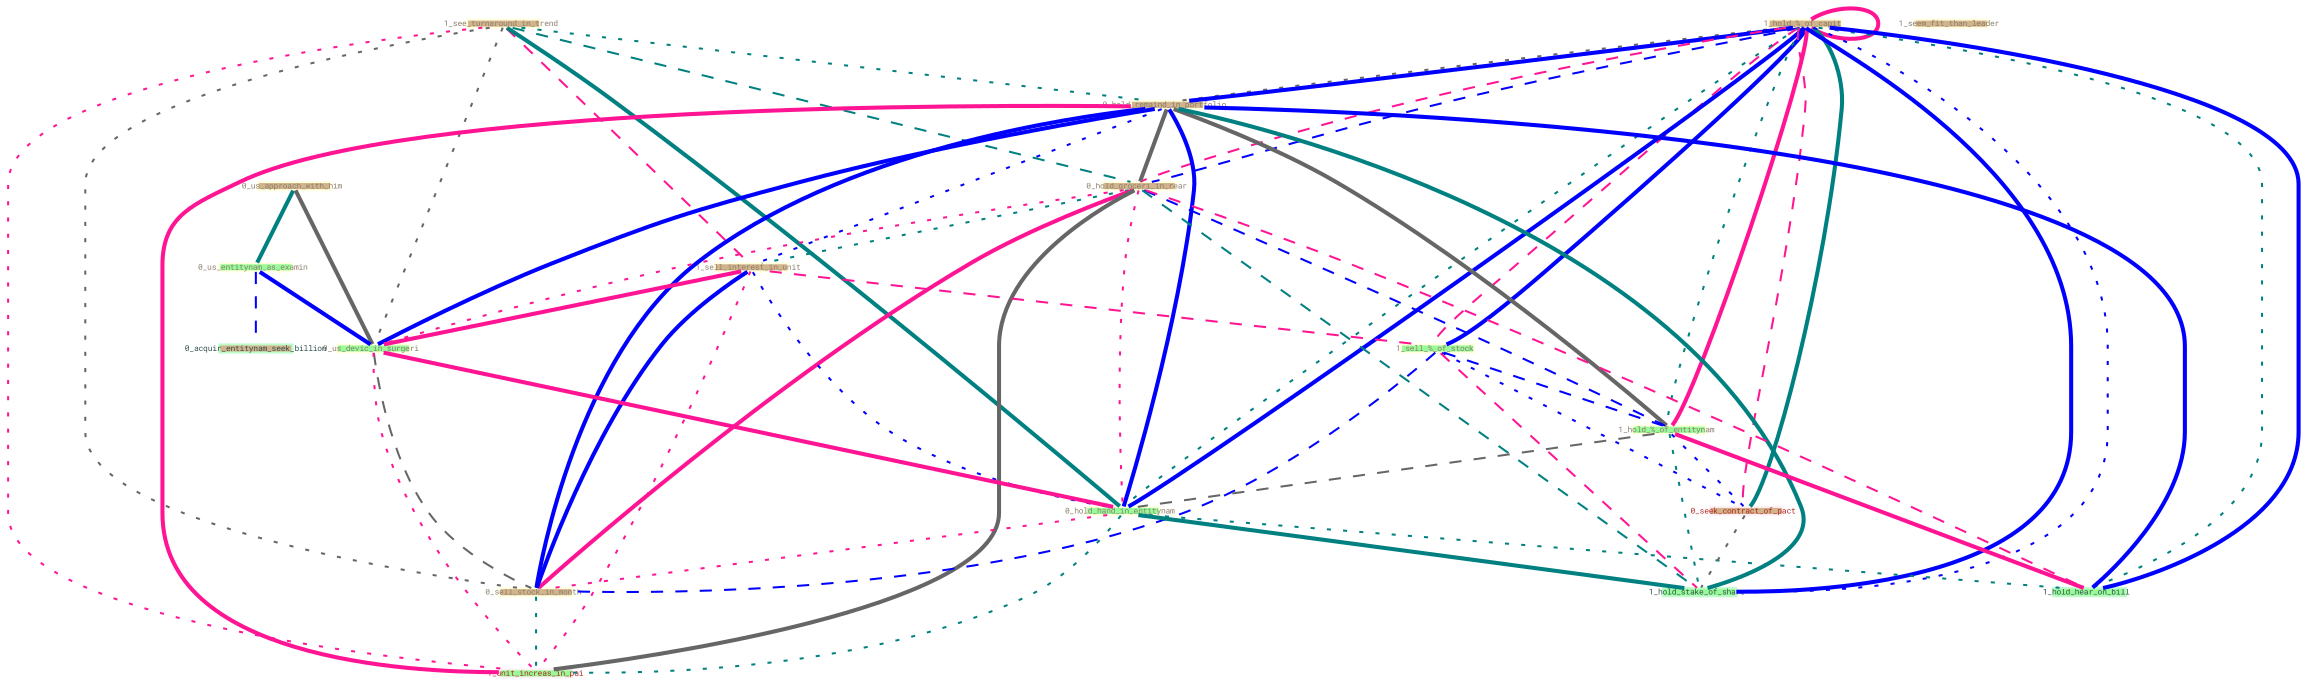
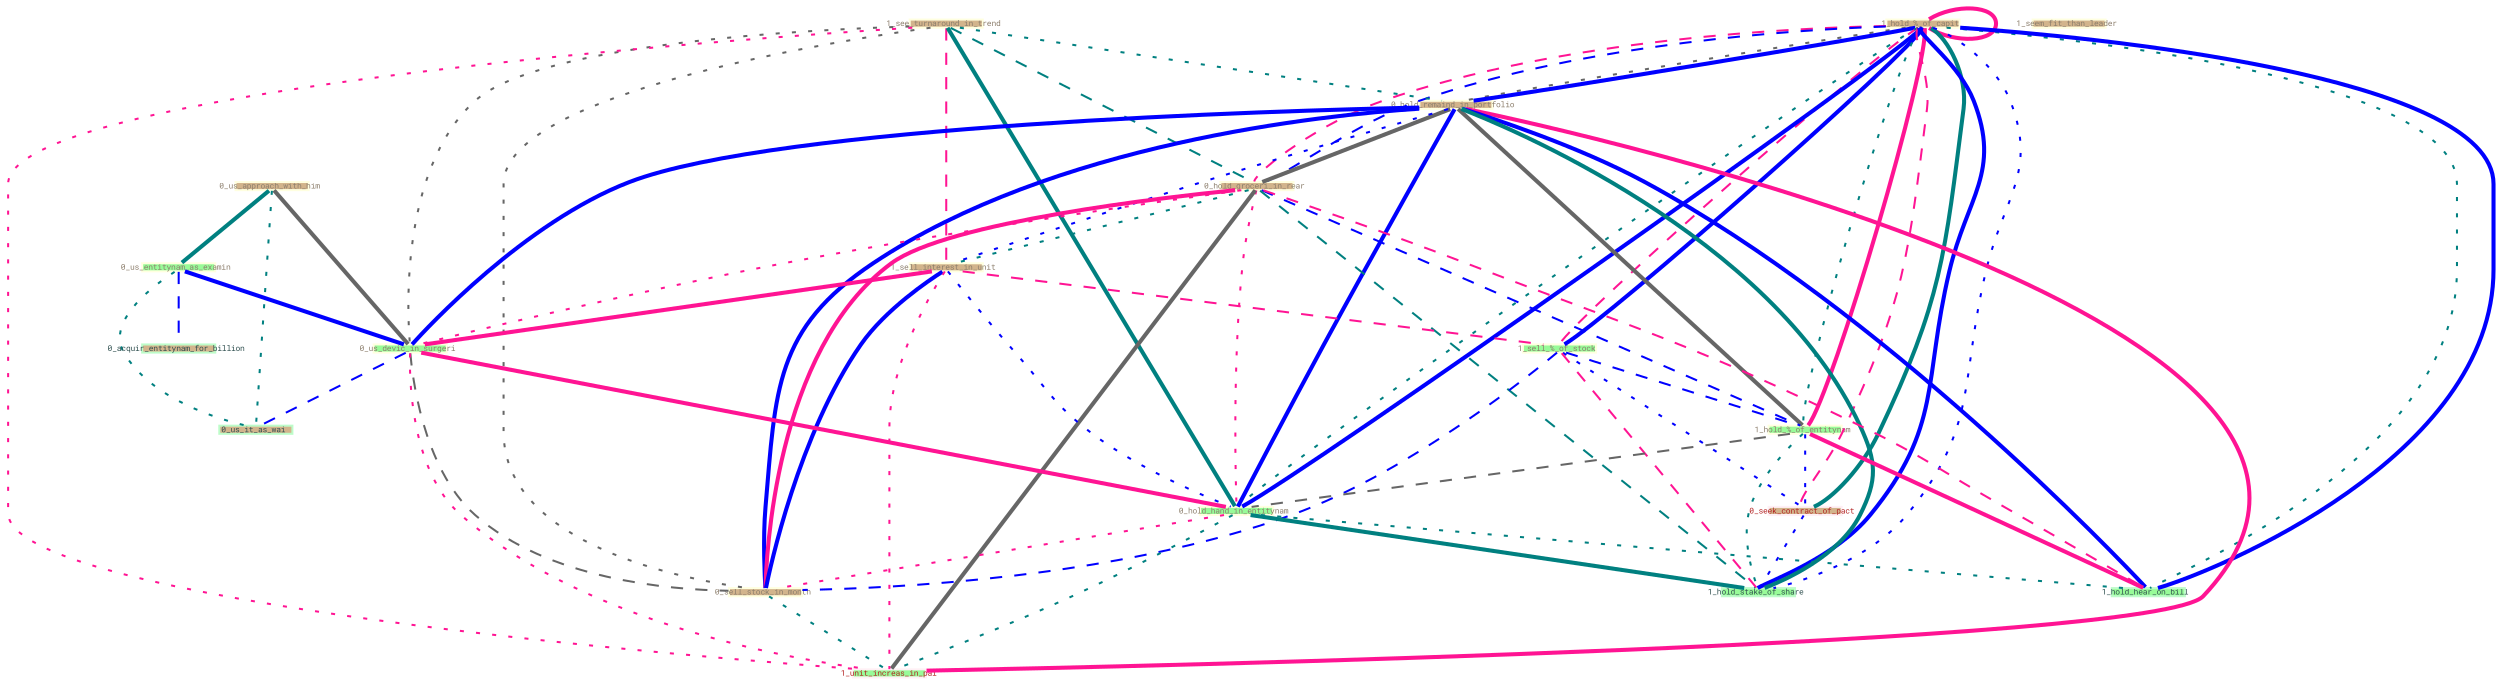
(256, 349) -> (179, 349)
none -> (256, 430)
(1725, 548) -> (1785, 546)
